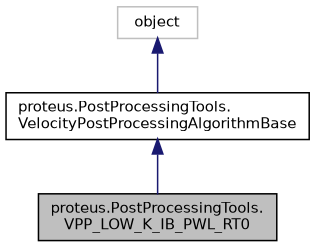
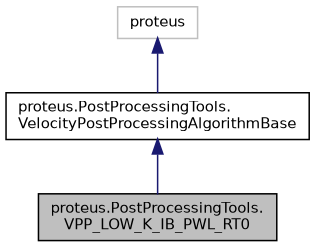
(158, 23) -> (158, 23)
